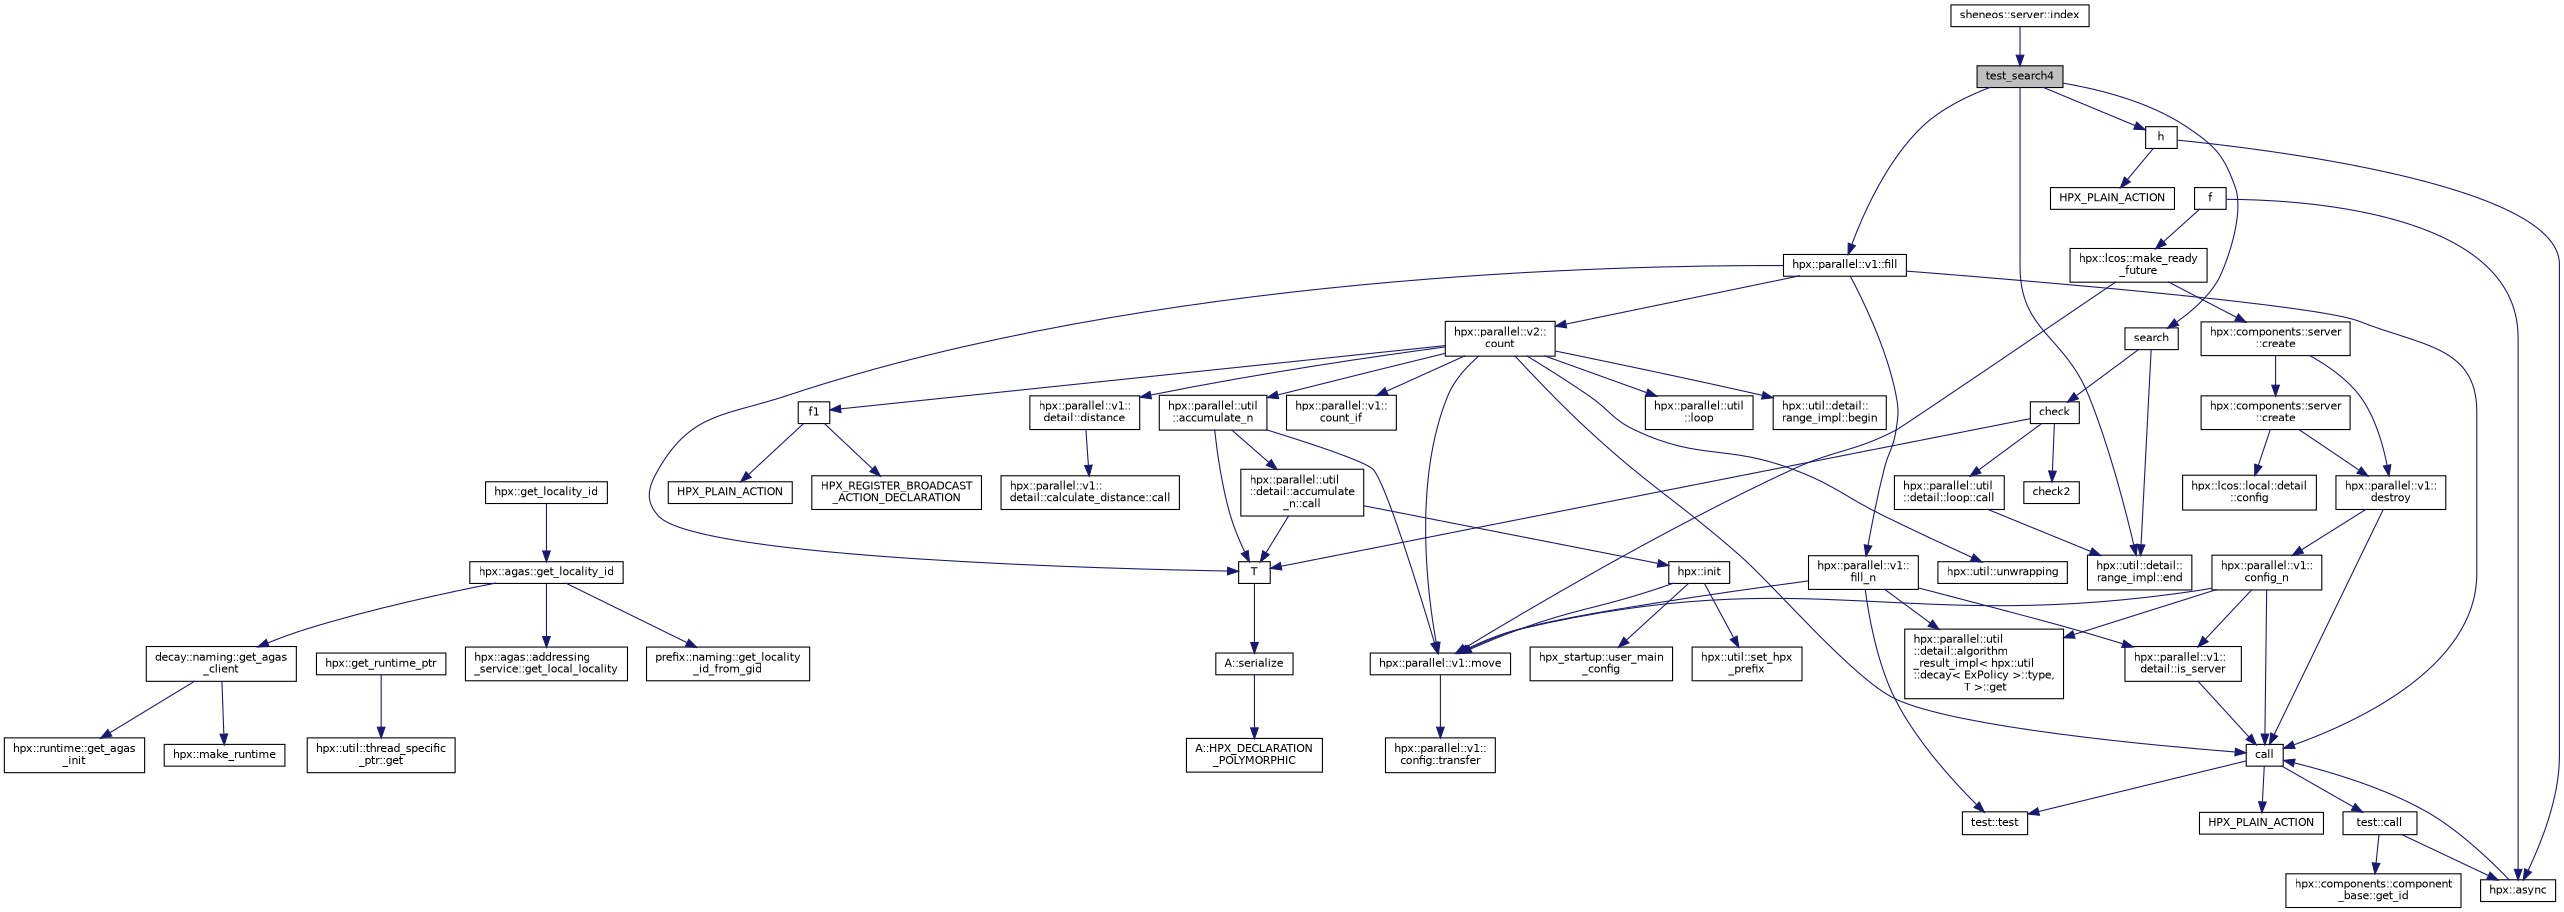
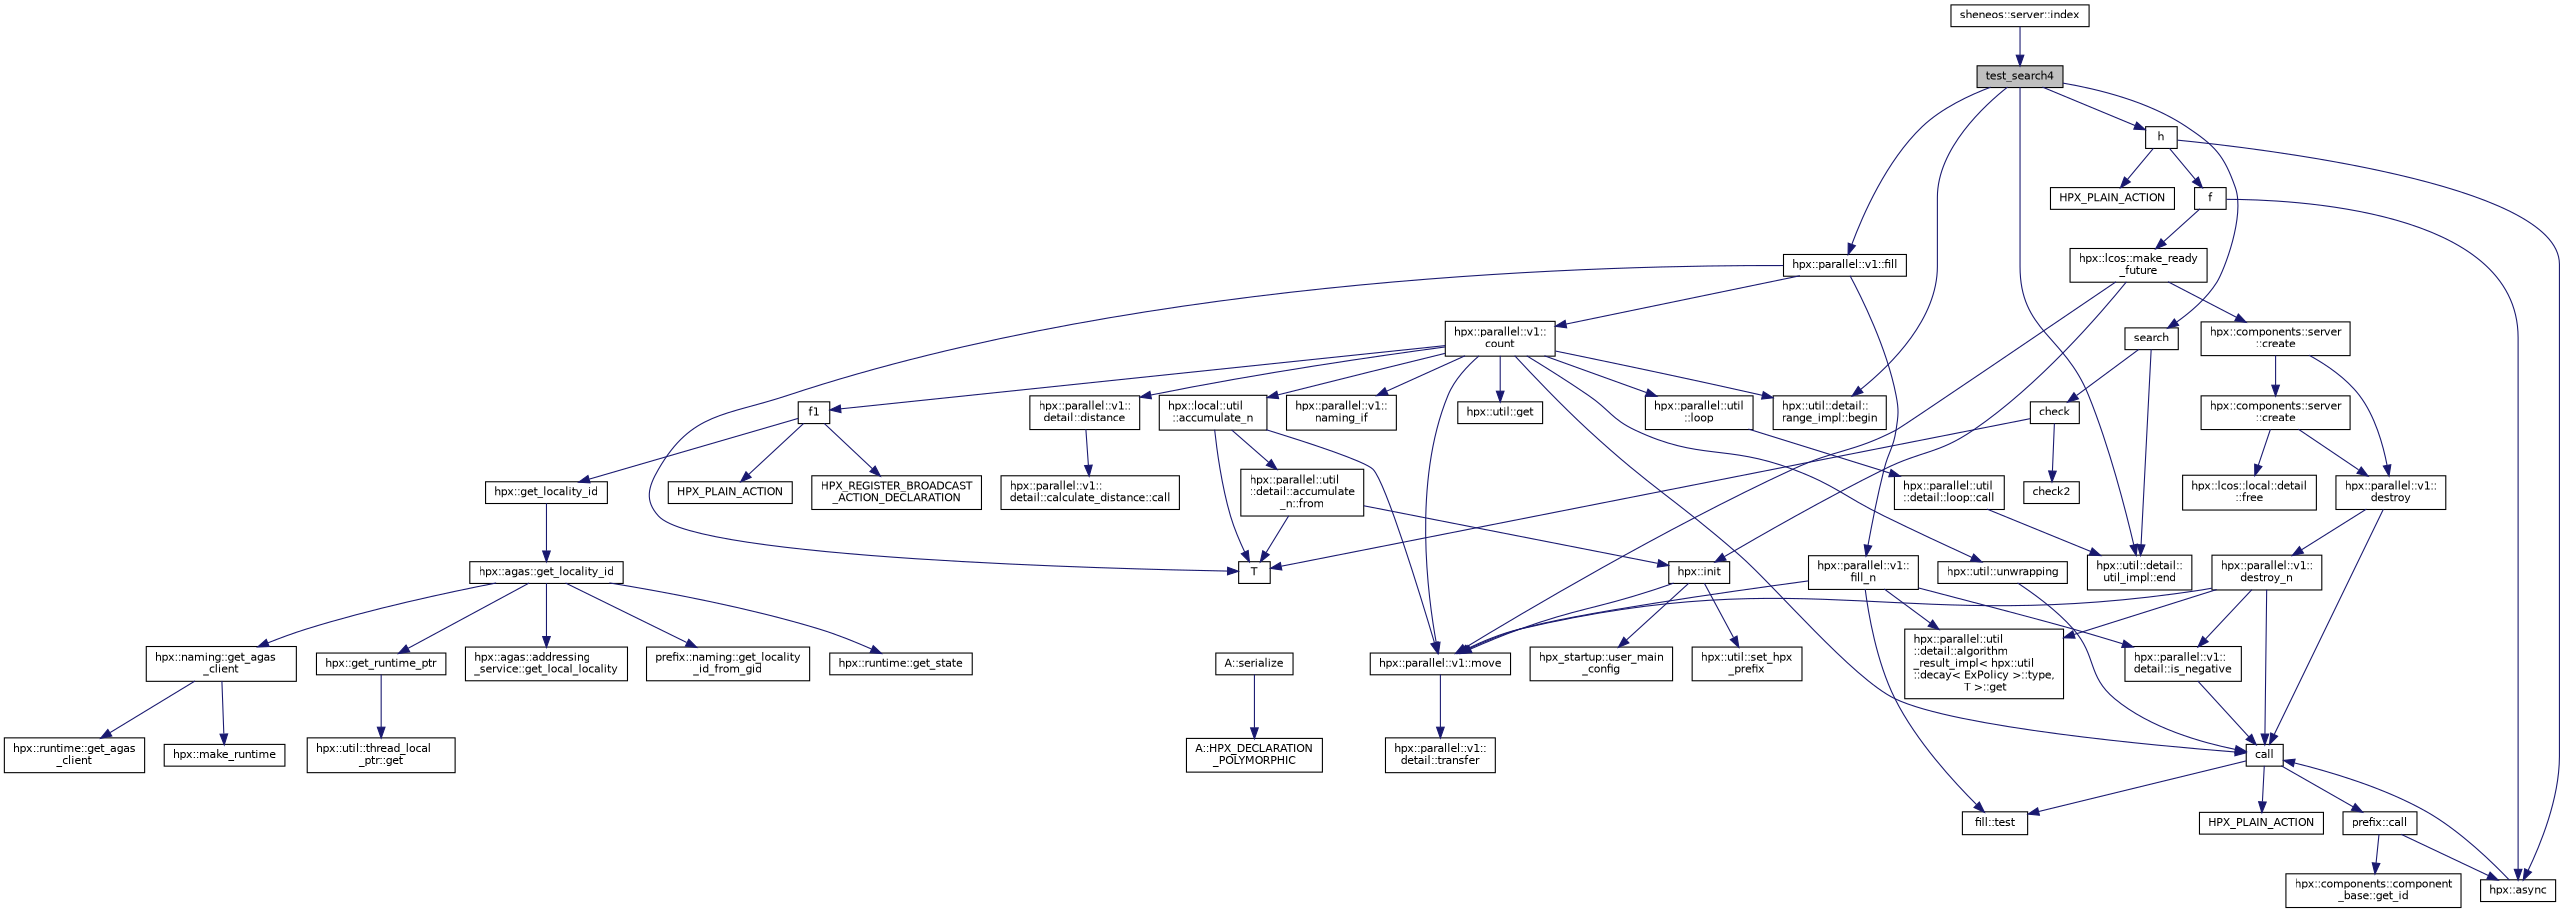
none -> (2182, 164)
none -> (1937, 239)
(1500, 339) -> (1500, 339)
(2422, 343) -> (2106, 691)
(1213, 413) -> (1213, 413)
(1341, 413) -> (1341, 413)
none -> (1500, 413)
none -> (1944, 446)
(2010, 447) -> (1819, 451)
none -> (694, 449)
(1302, 493) -> (1302, 493)
(2249, 493) -> (2249, 493)
(2140, 573) -> (2140, 573)
(2267, 573) -> (2267, 573)
(1254, 613) -> none
none -> (469, 616)
(221, 664) -> (221, 664)
none -> (901, 664)
(2183, 664) -> (2183, 664)
(74, 755) -> (74, 755)
(381, 755) -> (381, 755)
(1440, 755) -> (1440, 755)
(1995, 823) -> (1995, 823)
(2380, 823) -> (2380, 823)
